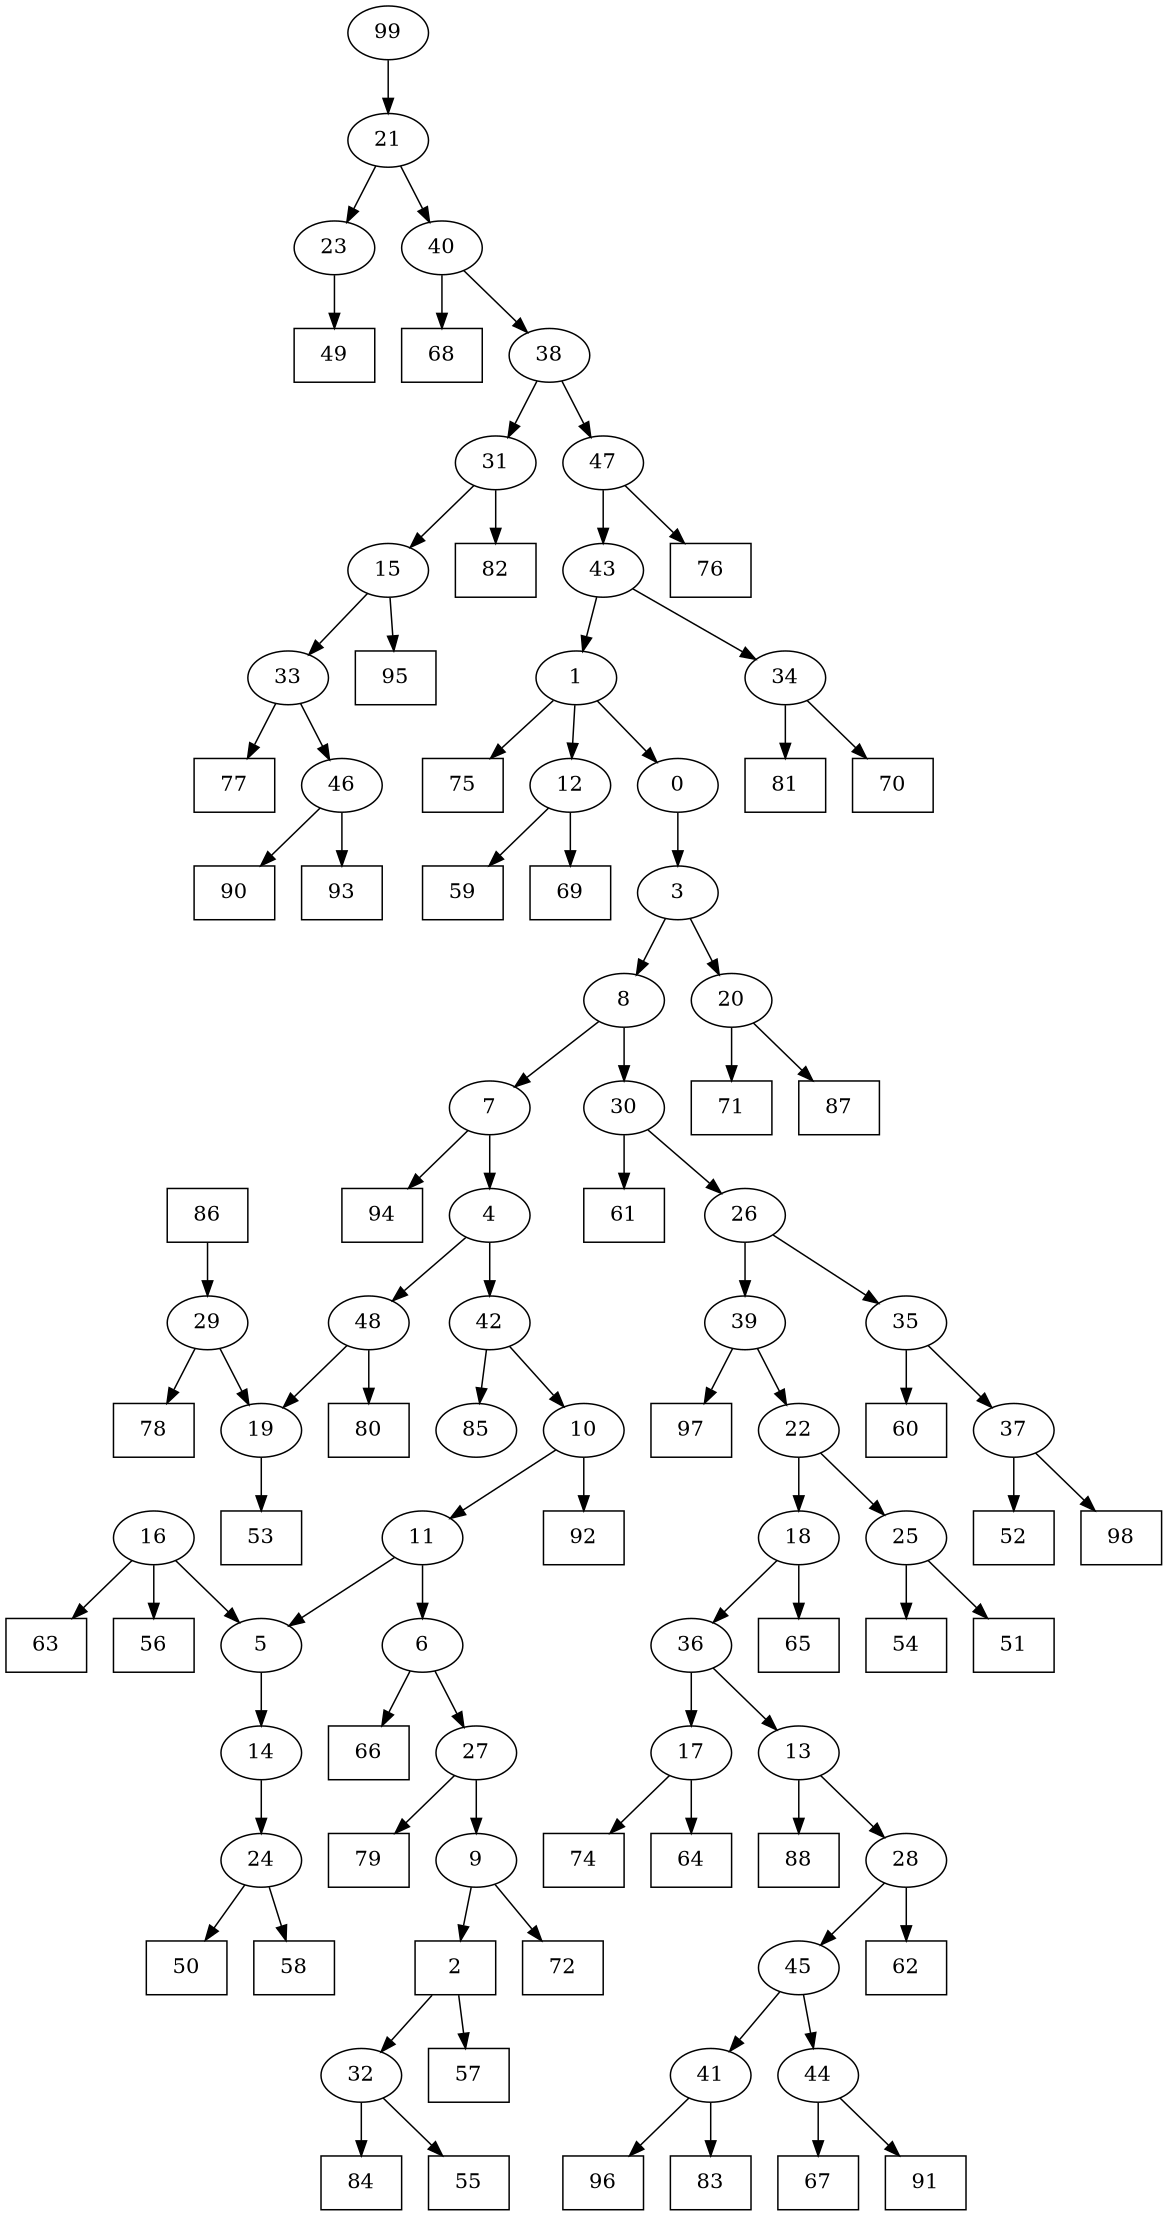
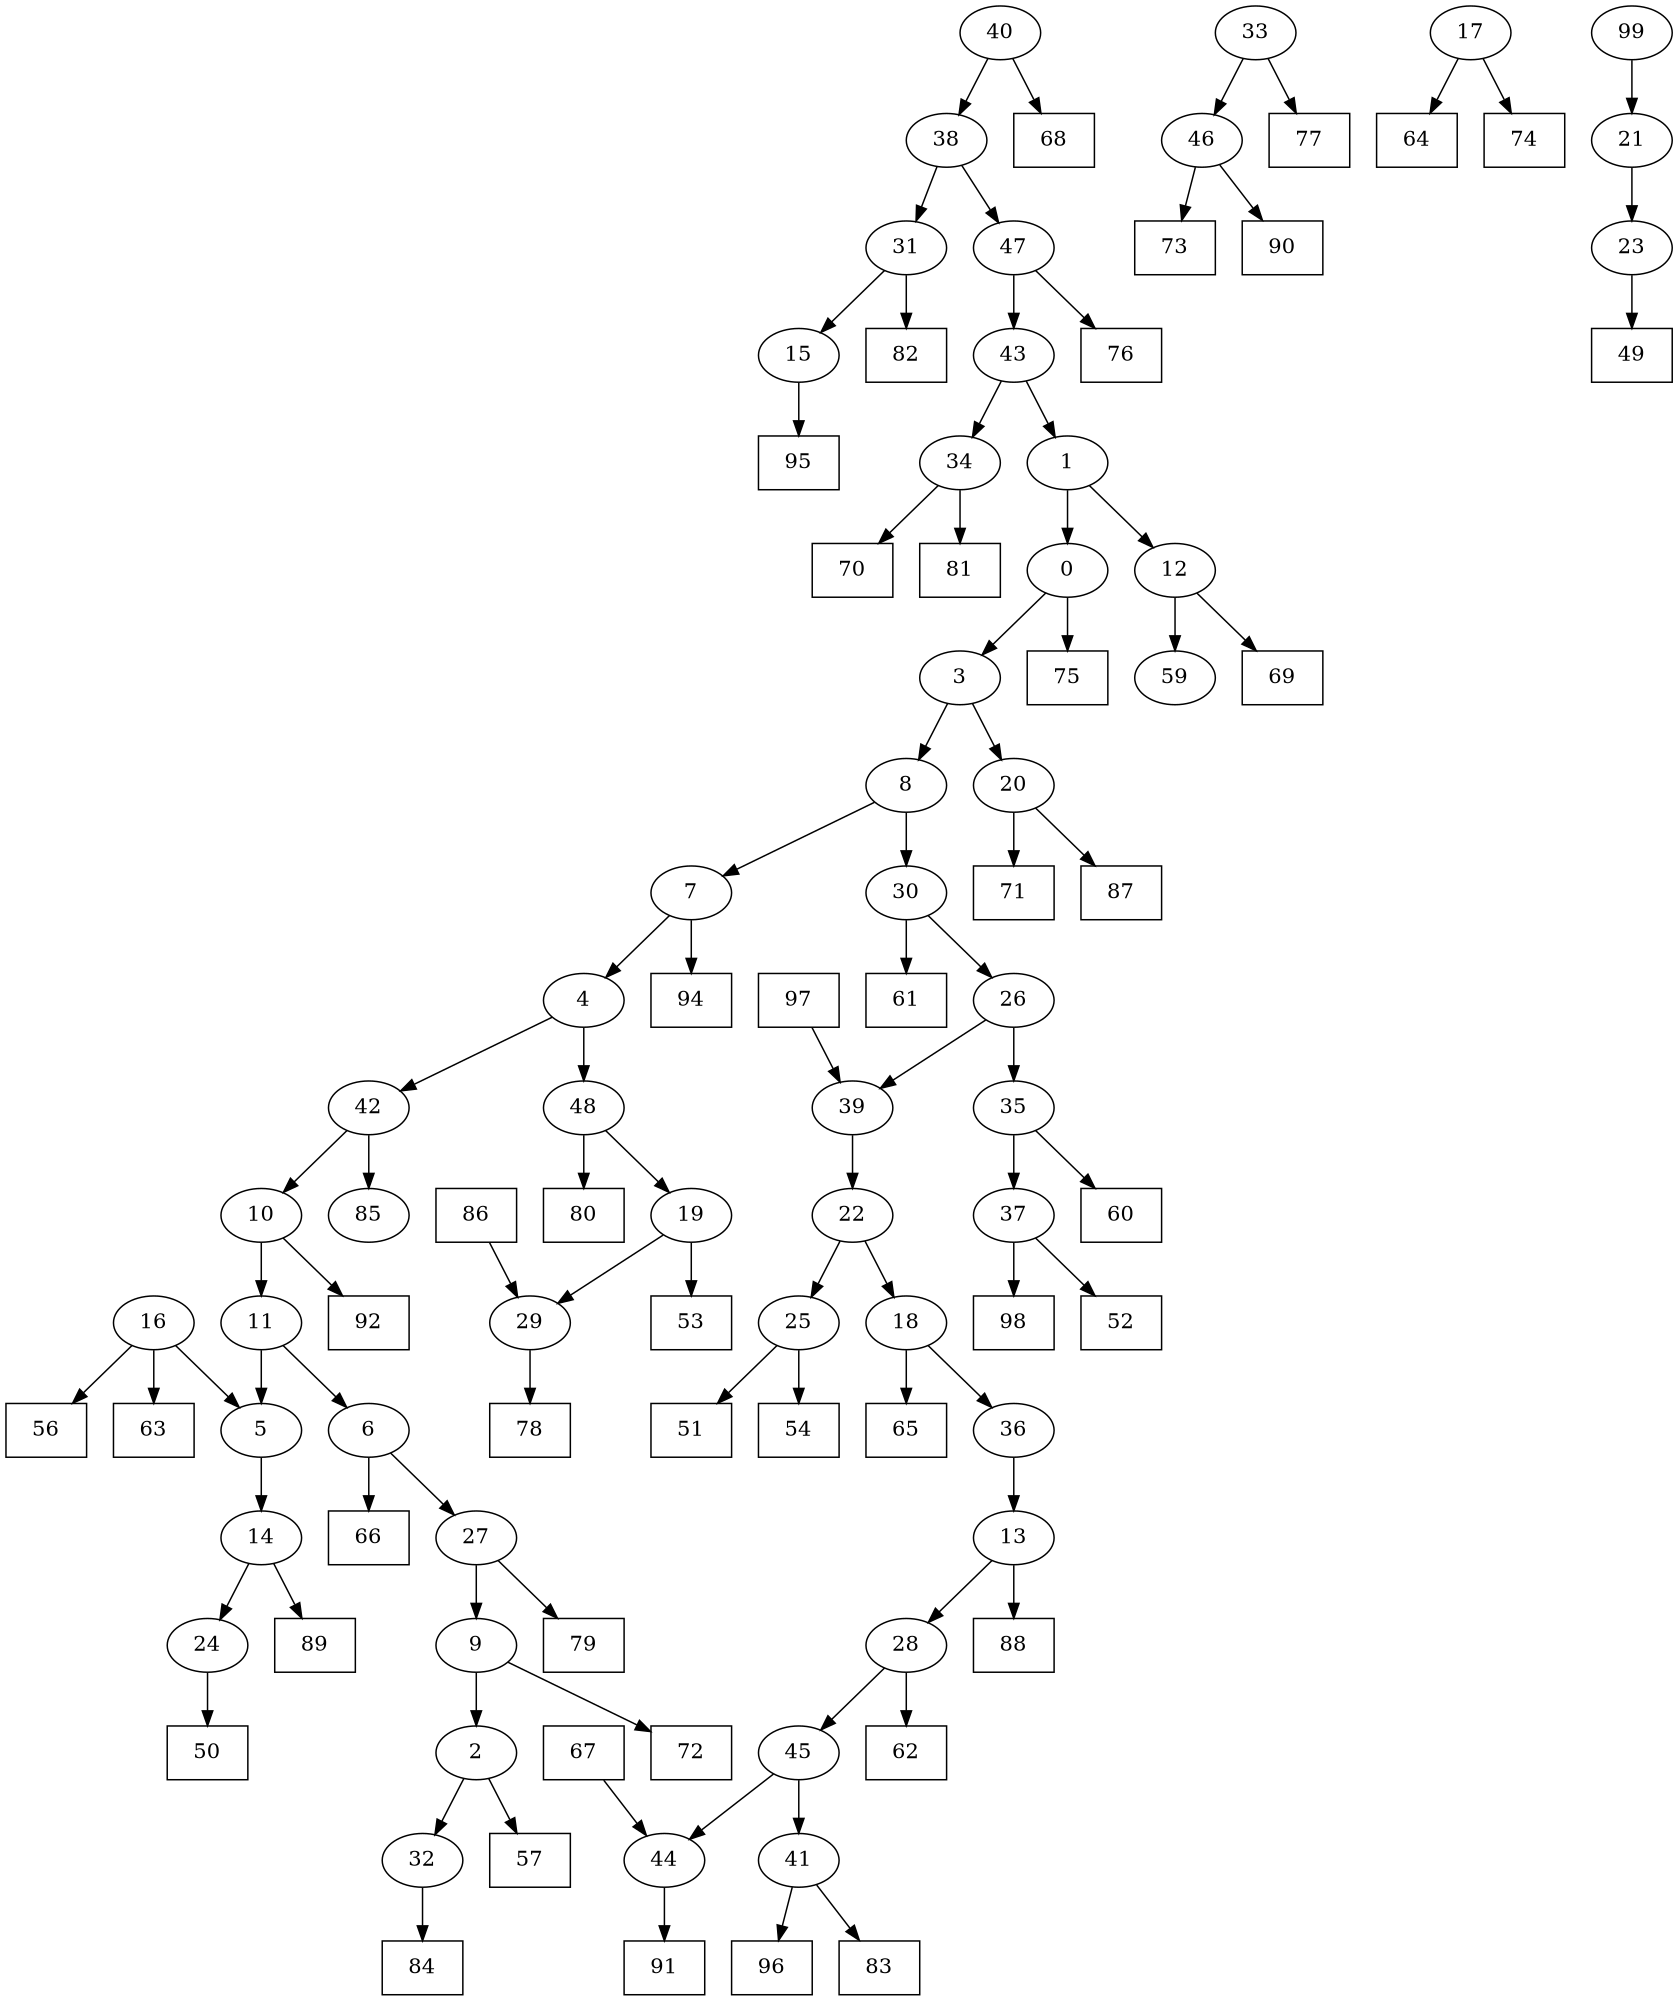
(412, 187) -> none
(344, 619) -> none
(528, 724) -> (1068, 617)
(342, 893) -> (1175, 248)
(463, 893) -> (1175, 678)
(722, 1369) -> (823, 1048)
(231, 1370) -> (617, 1265)
none -> (315, 1645)
(691, 1692) -> none
(294, 1968) -> none
(455, 1968) -> (476, 1753)
(818, 2122) -> (620, 1802)
(469, 2183) -> none
